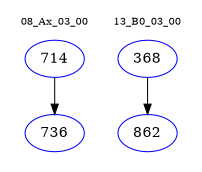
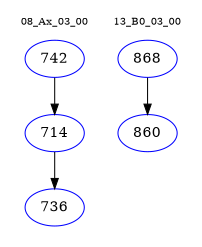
none -> (55, 59)
(148, 59) -> (148, 59)
(148, 133) -> (148, 133)
